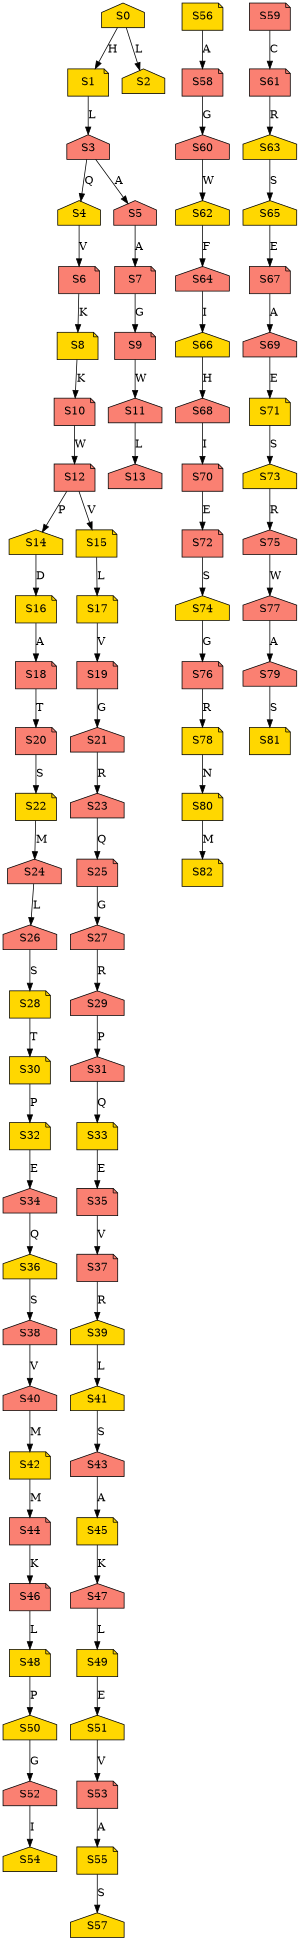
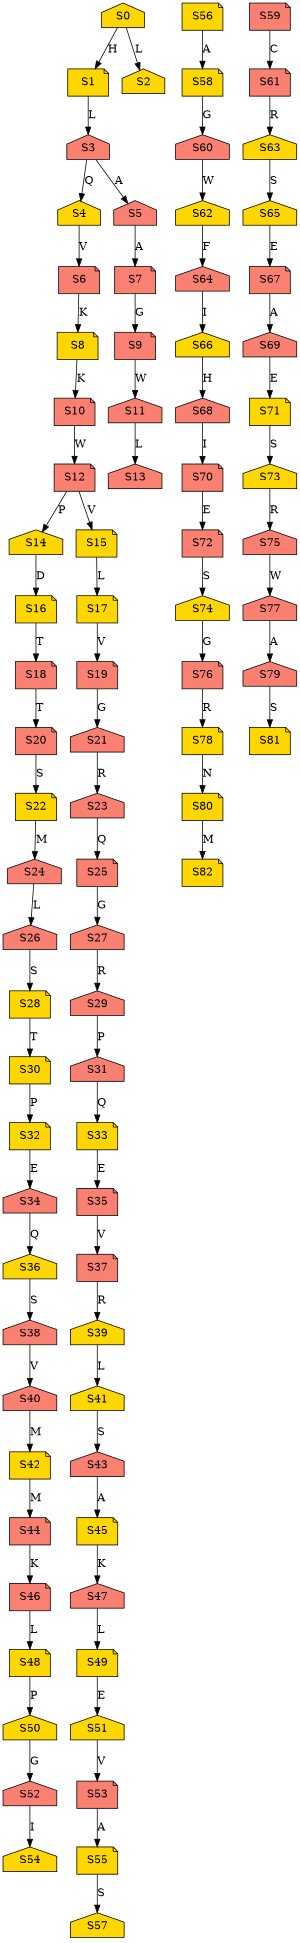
(202, 83) -> (202, 83)
(40, 642) -> (40, 642)
